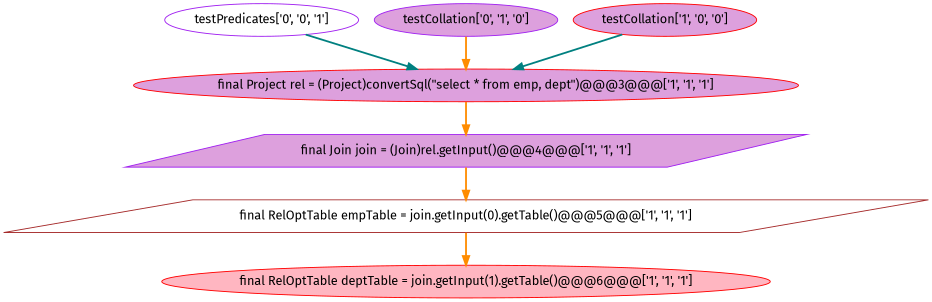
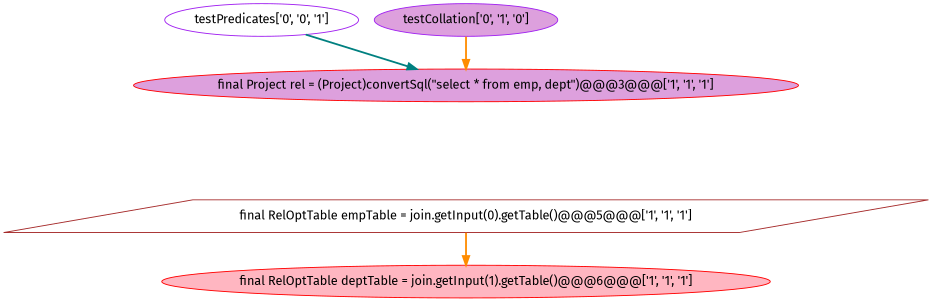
(665, 20) -> none
(466, 151) -> none
